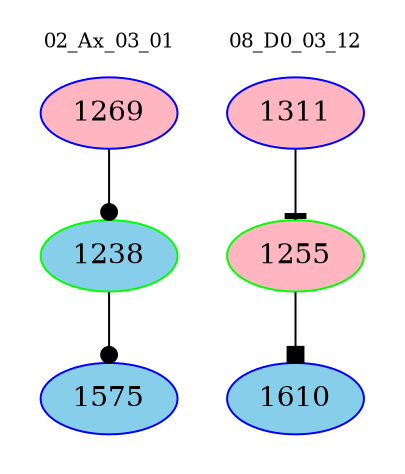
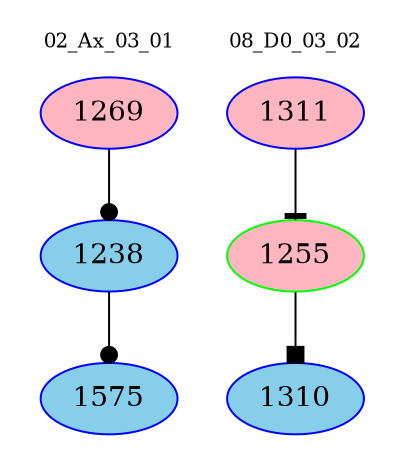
(296, 43) -> (296, 43)
(109, 256) -> (109, 256)
(296, 399) -> (296, 399)
